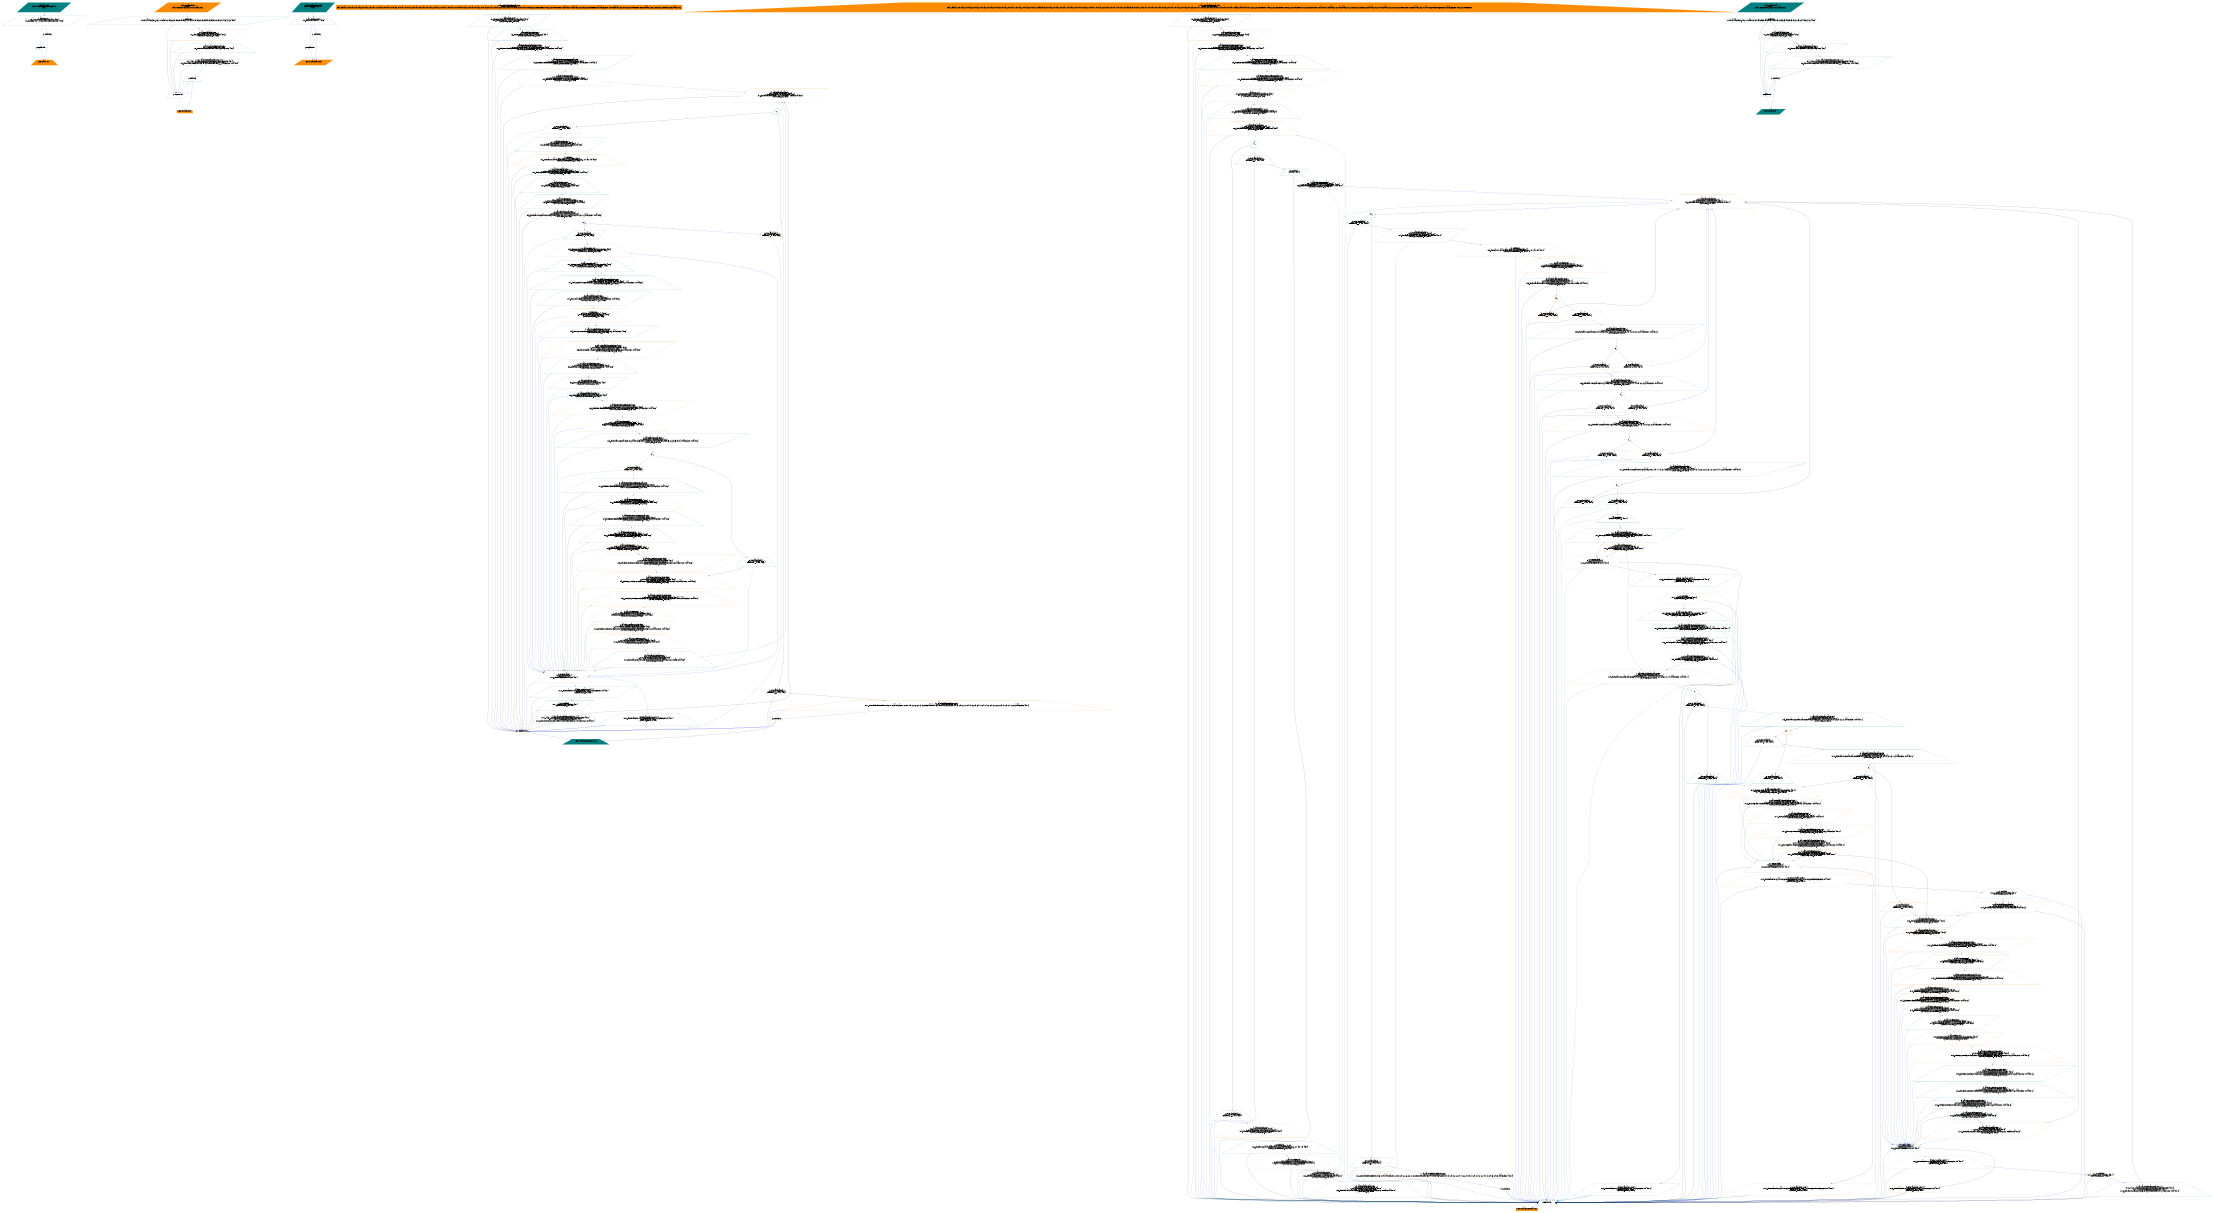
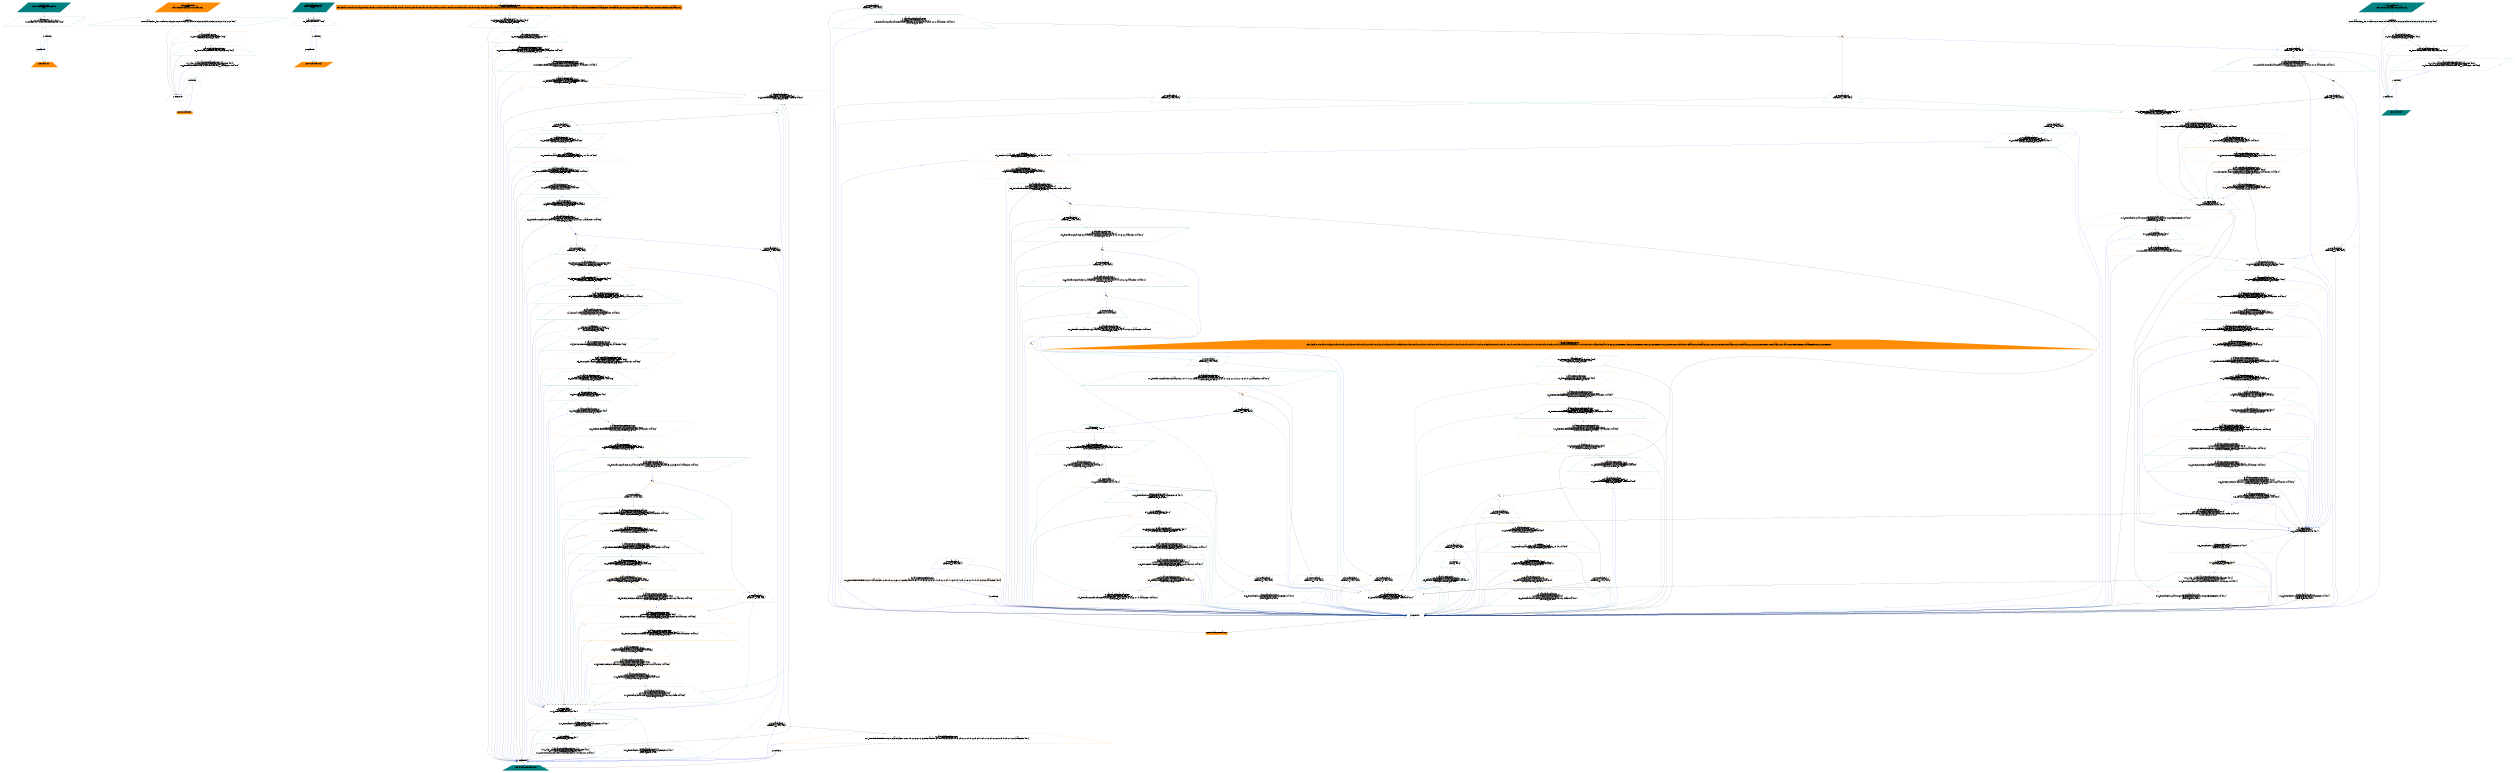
(1372, 215) -> none
(1695, 692) -> none
